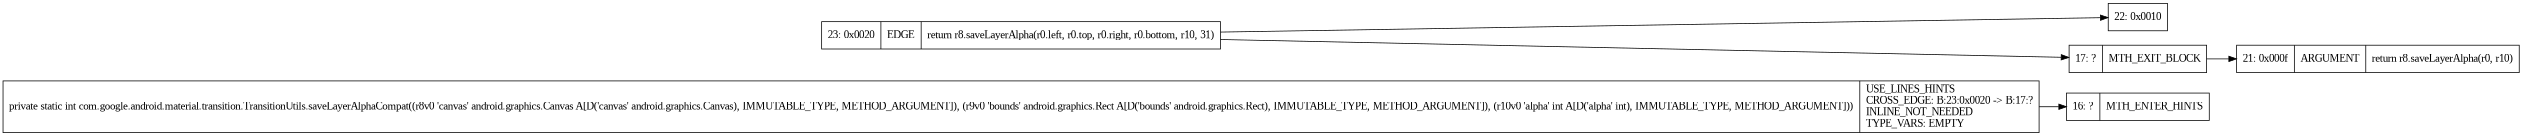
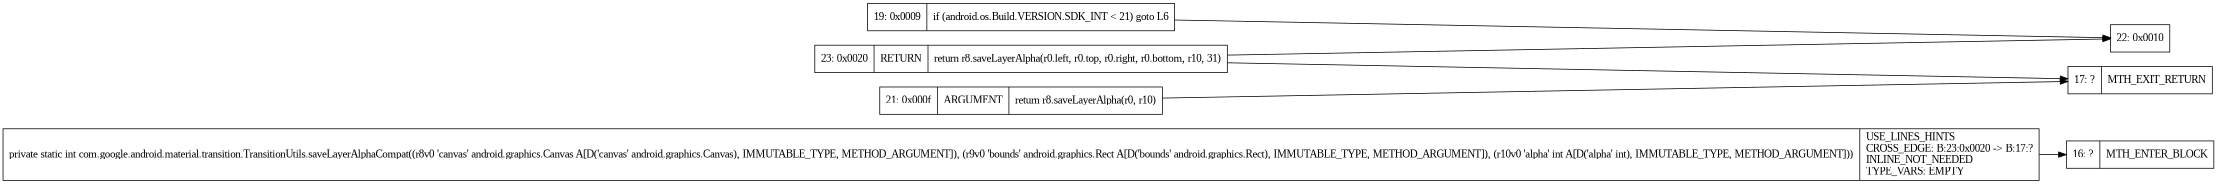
none -> (1021, 17)
(901, 35) -> (901, 58)
(2155, 58) -> (2157, 80)
(2218, 59) -> (1611, 90)
(2155, 106) -> (2157, 154)
